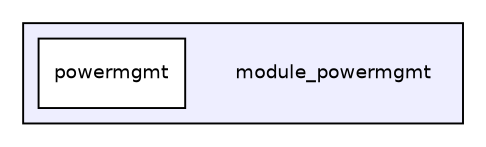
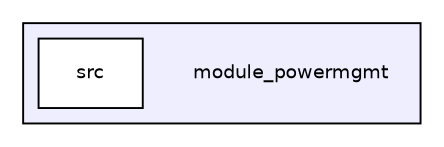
(112, 73) -> (91, 73)
